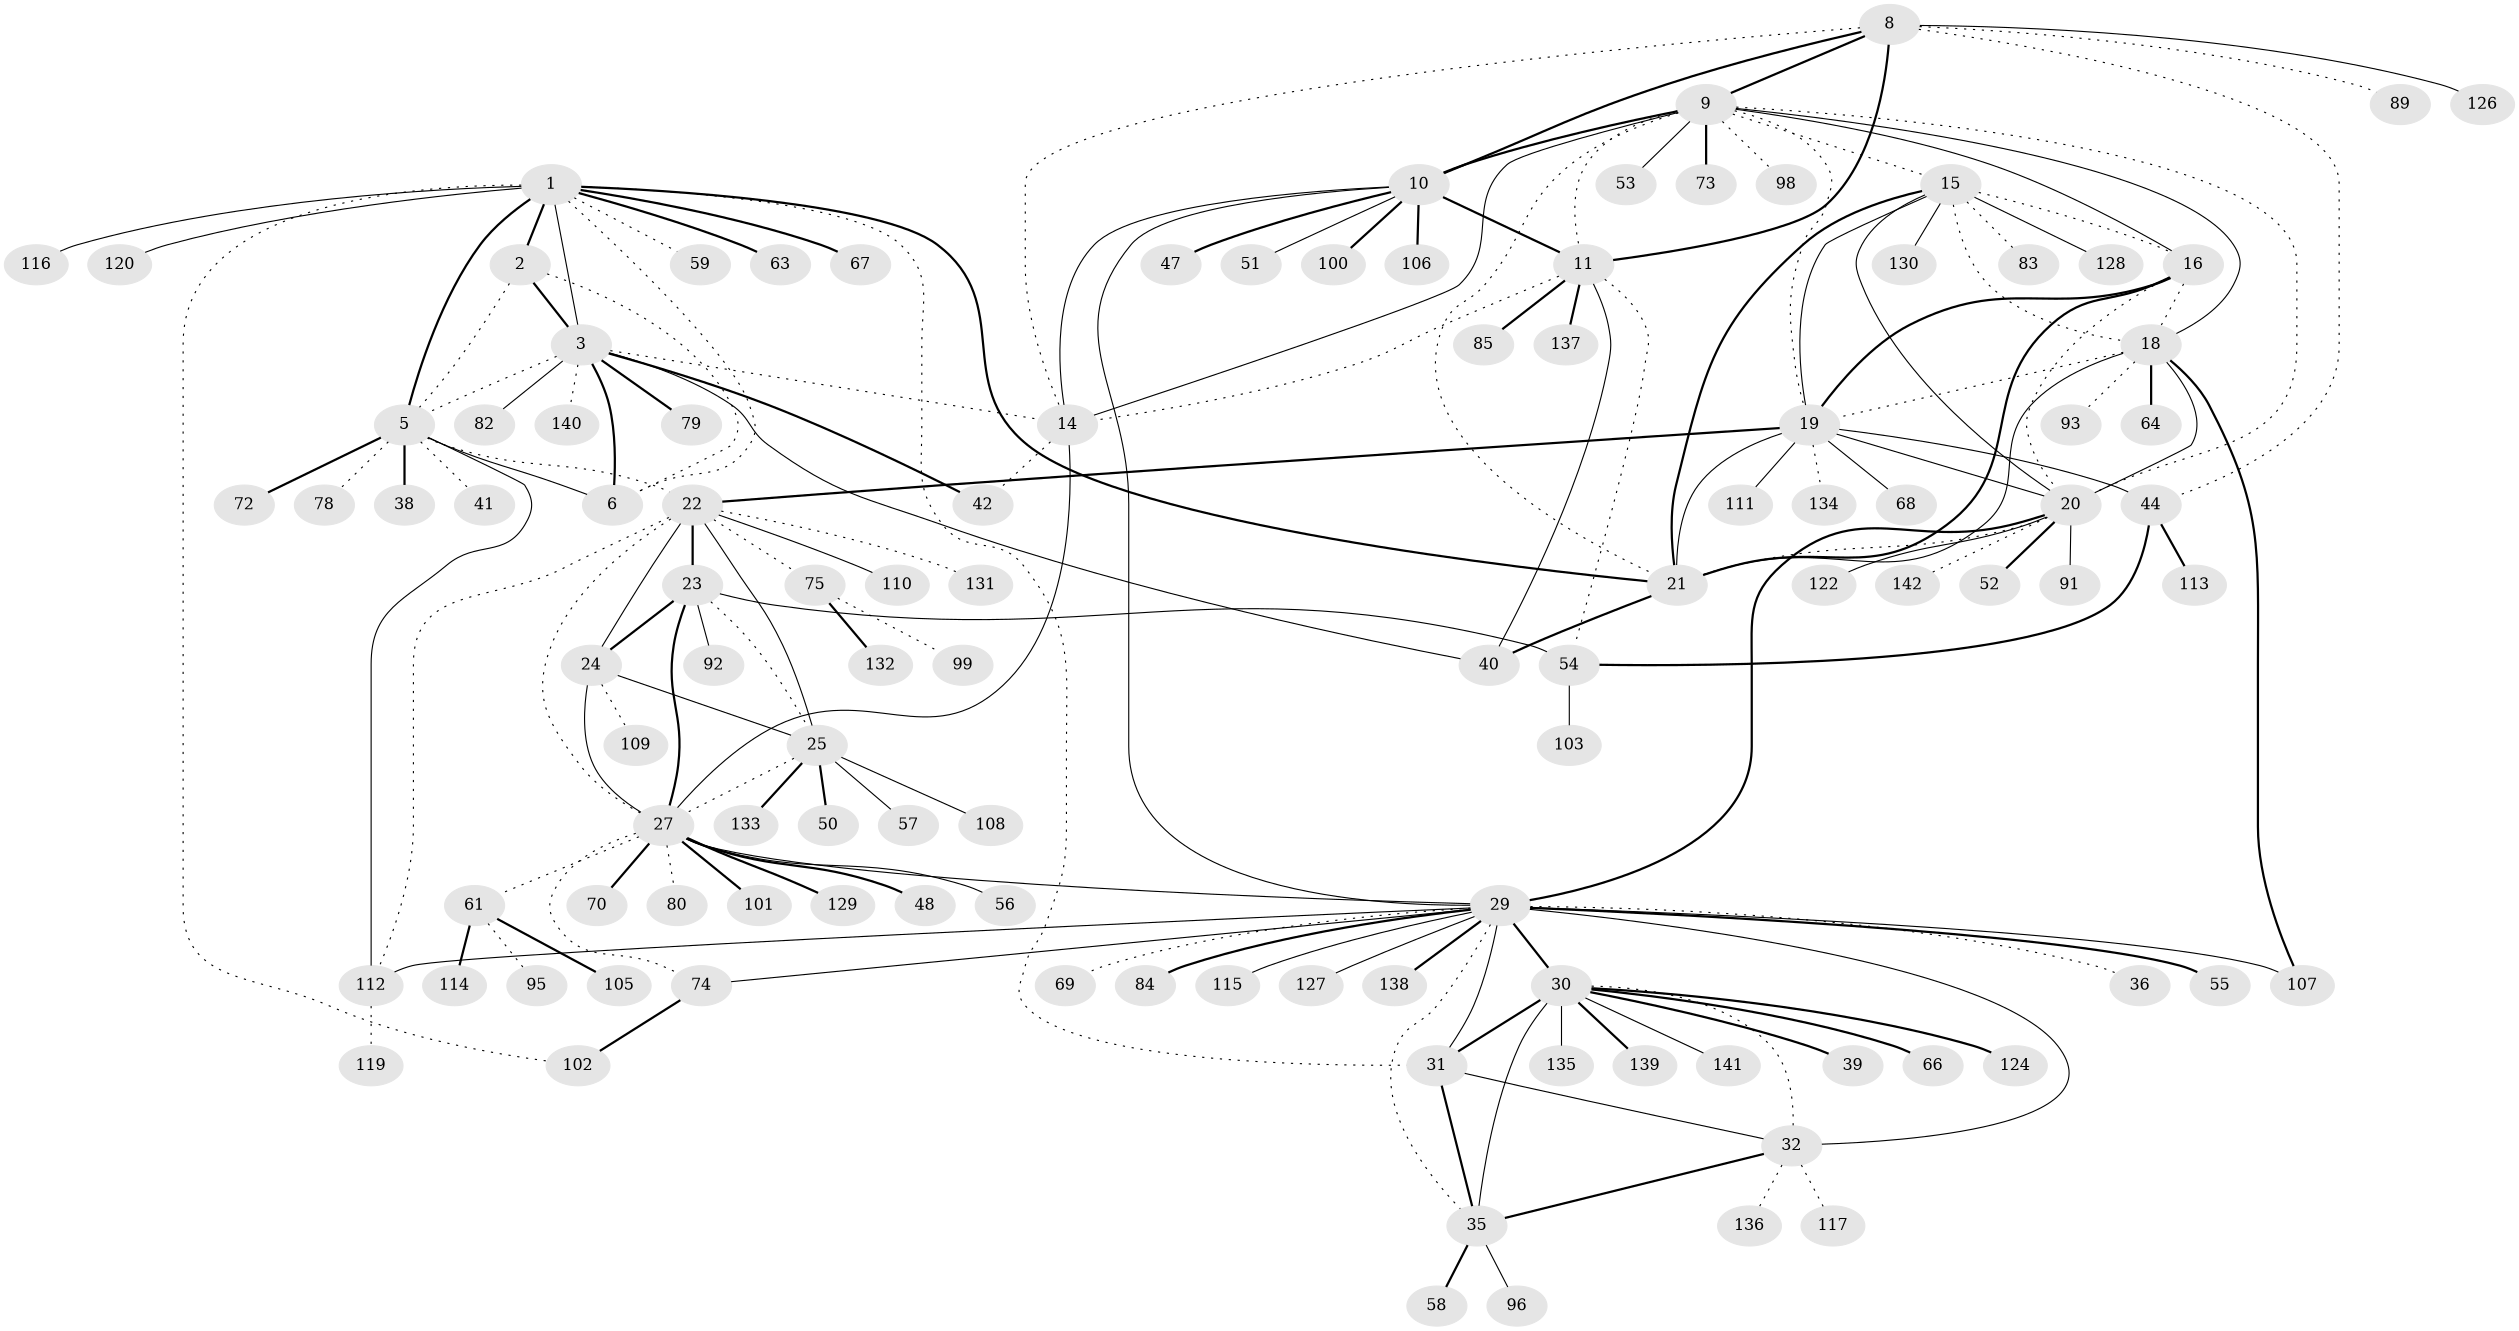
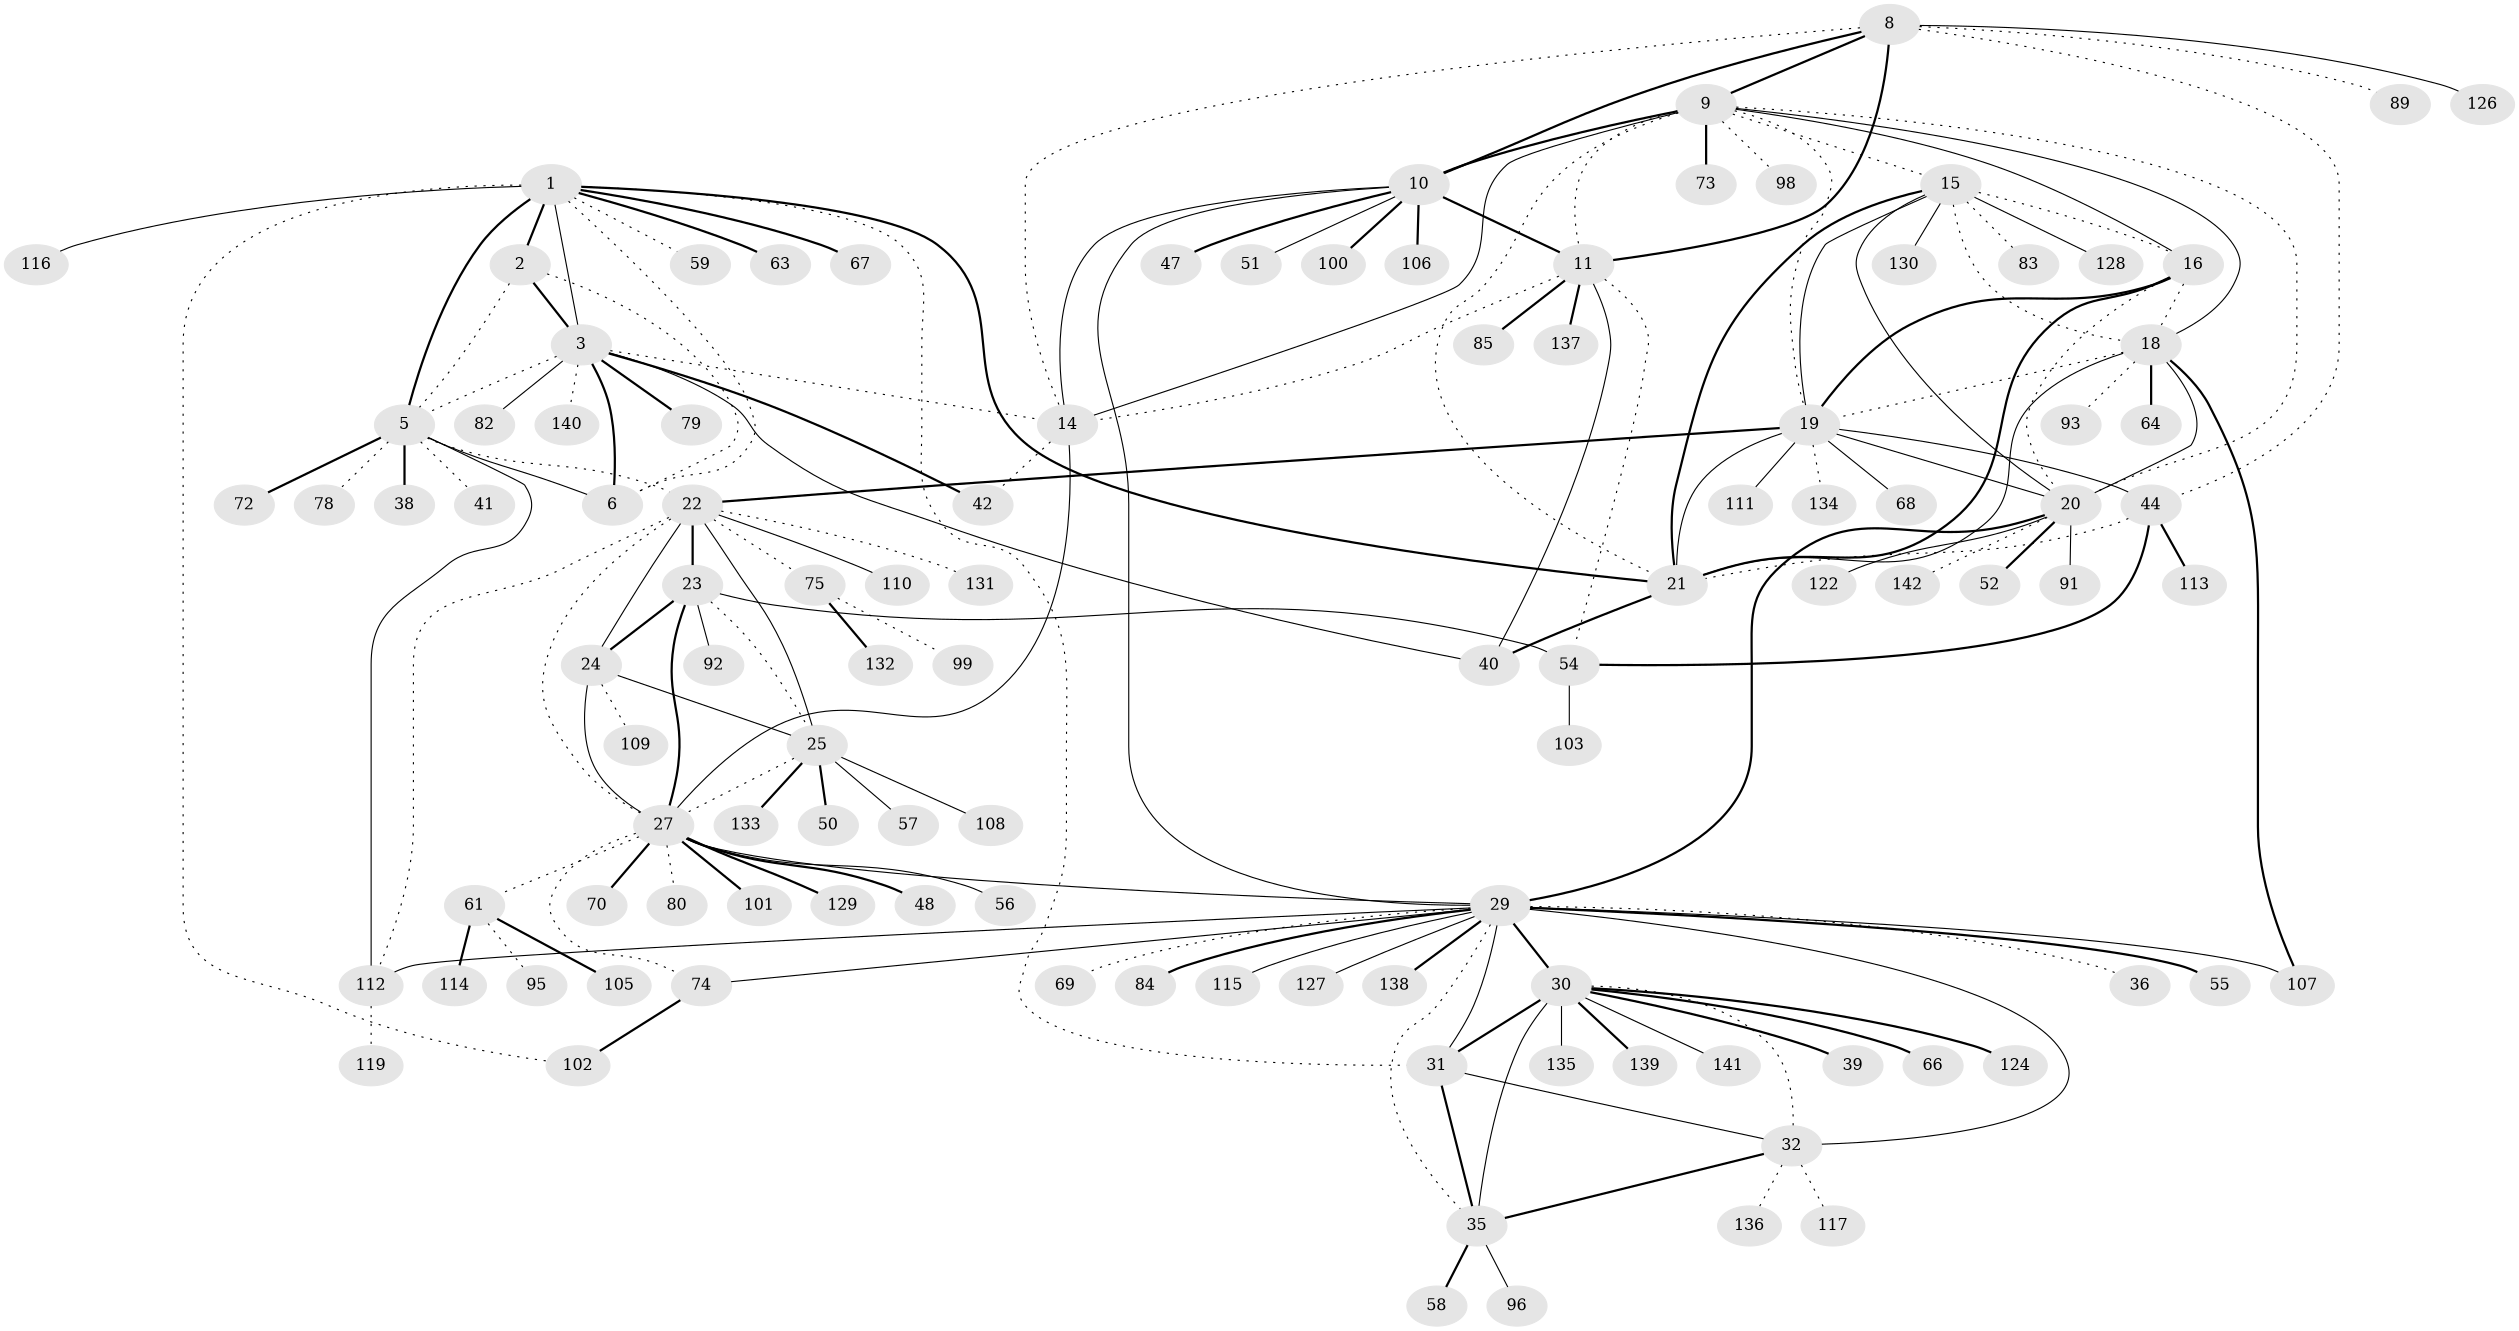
(1626, 185) -> none
(120, 265) -> none
(1875, 547) -> (2003, 548)
